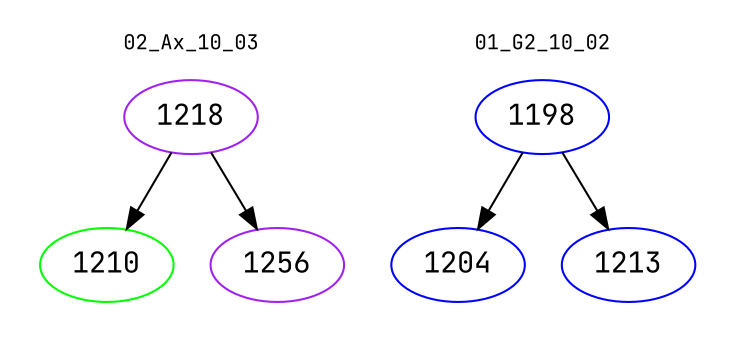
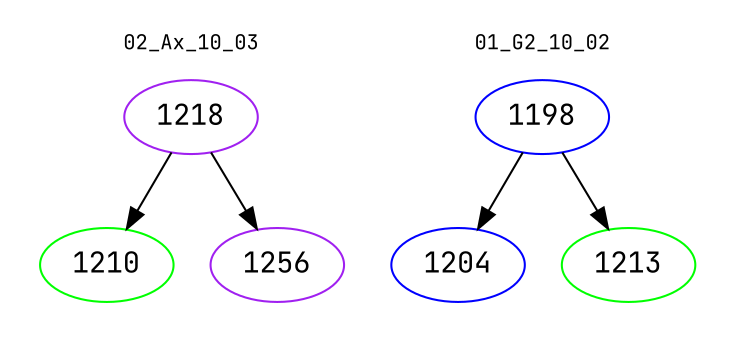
(629, 265) -> (629, 265)
